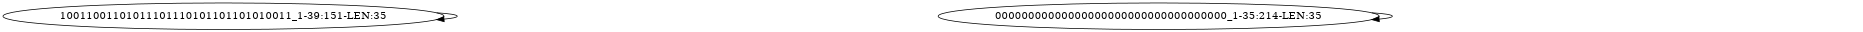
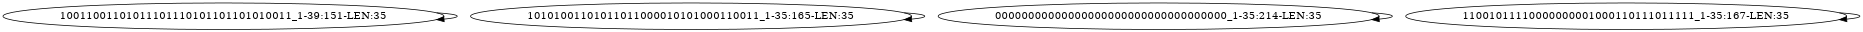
none -> (691, 16)
none -> (1626, 16)
